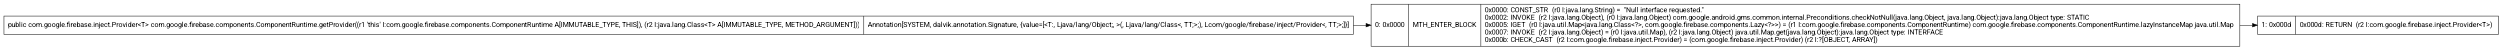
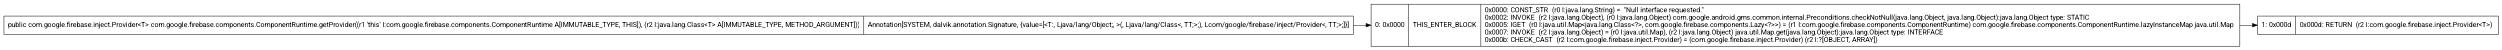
(1445, 25) -> (1445, 25)
